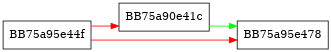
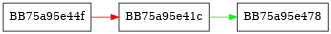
(164, 17) -> (164, 17)
(160, 40) -> none
